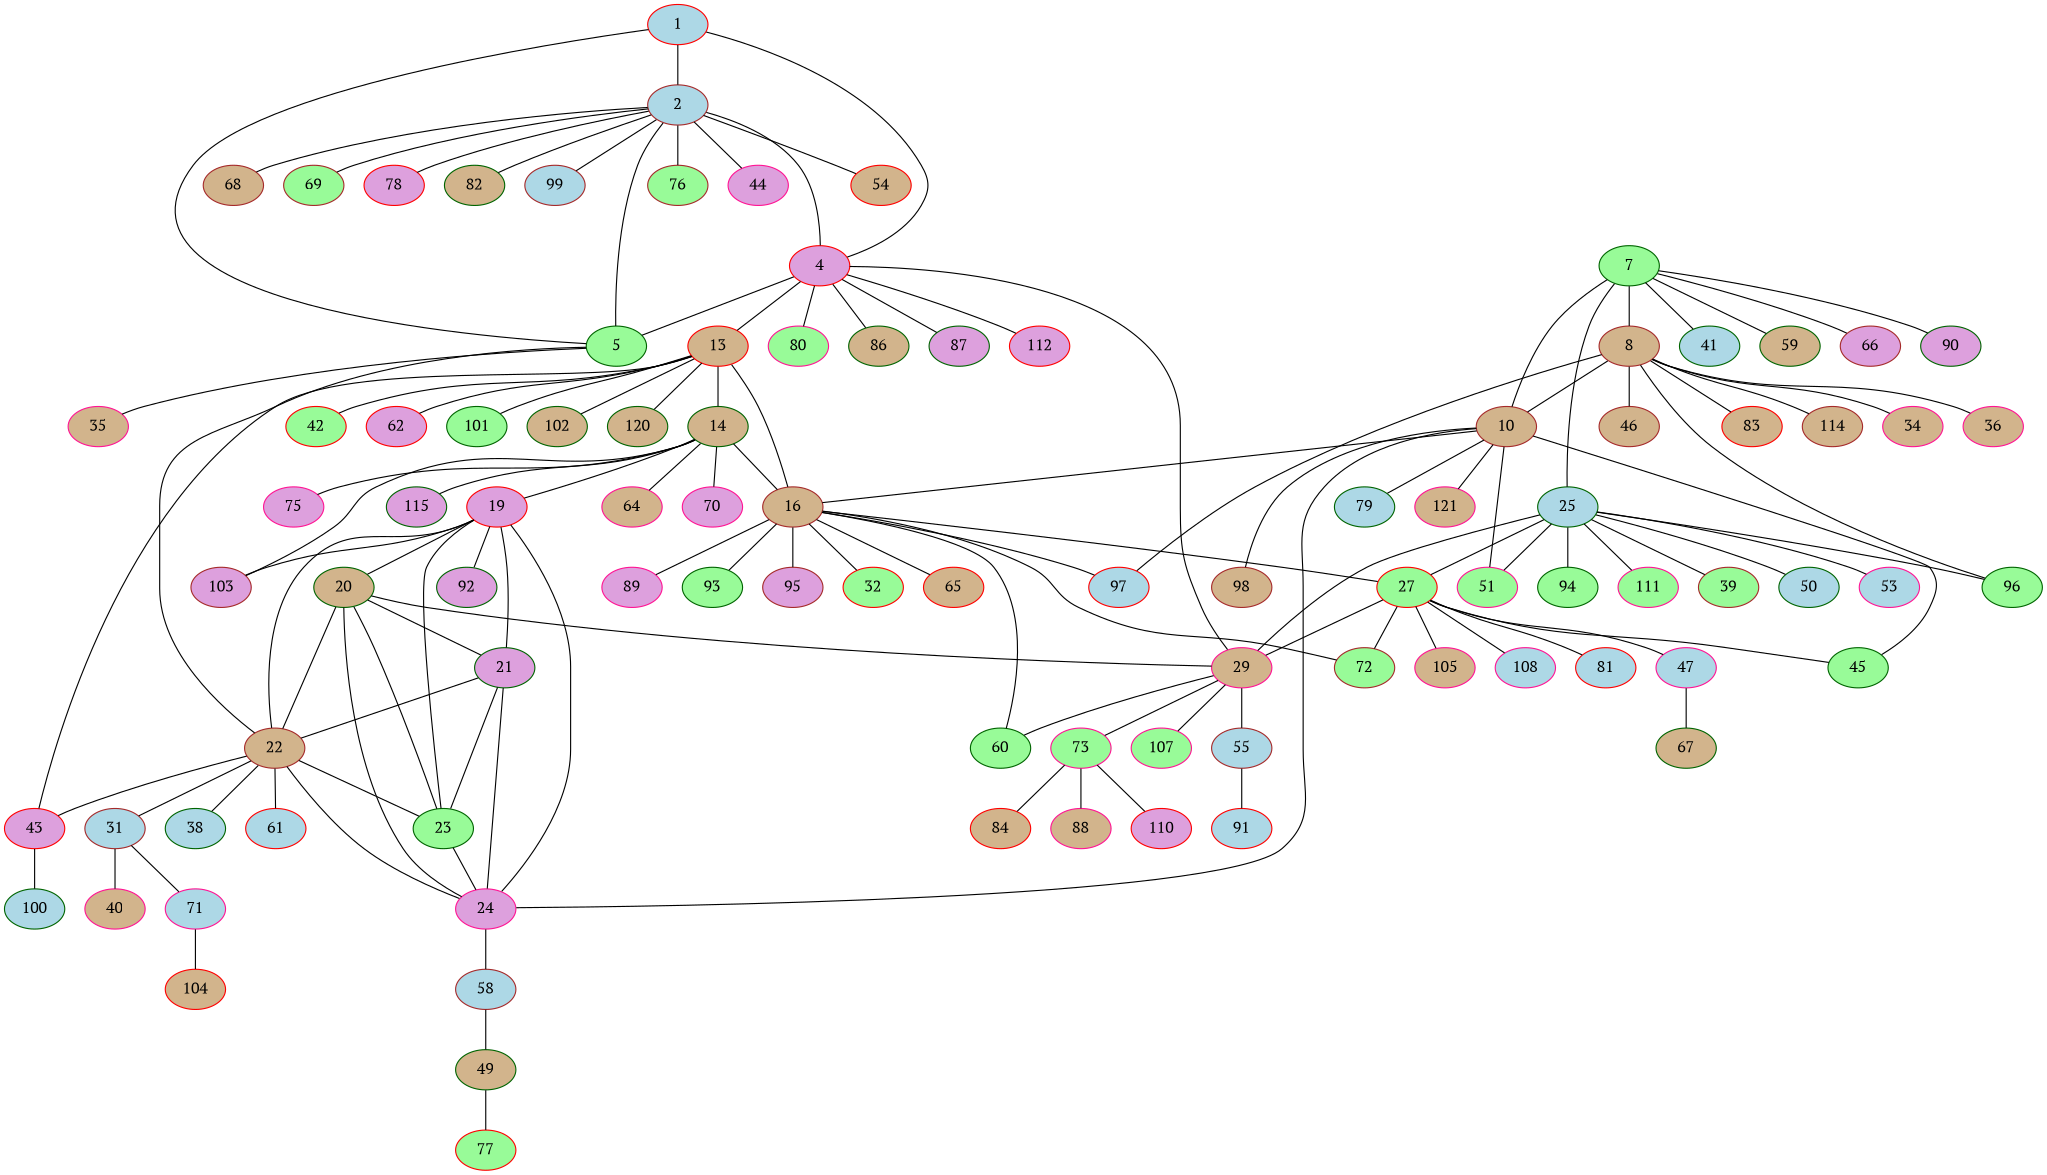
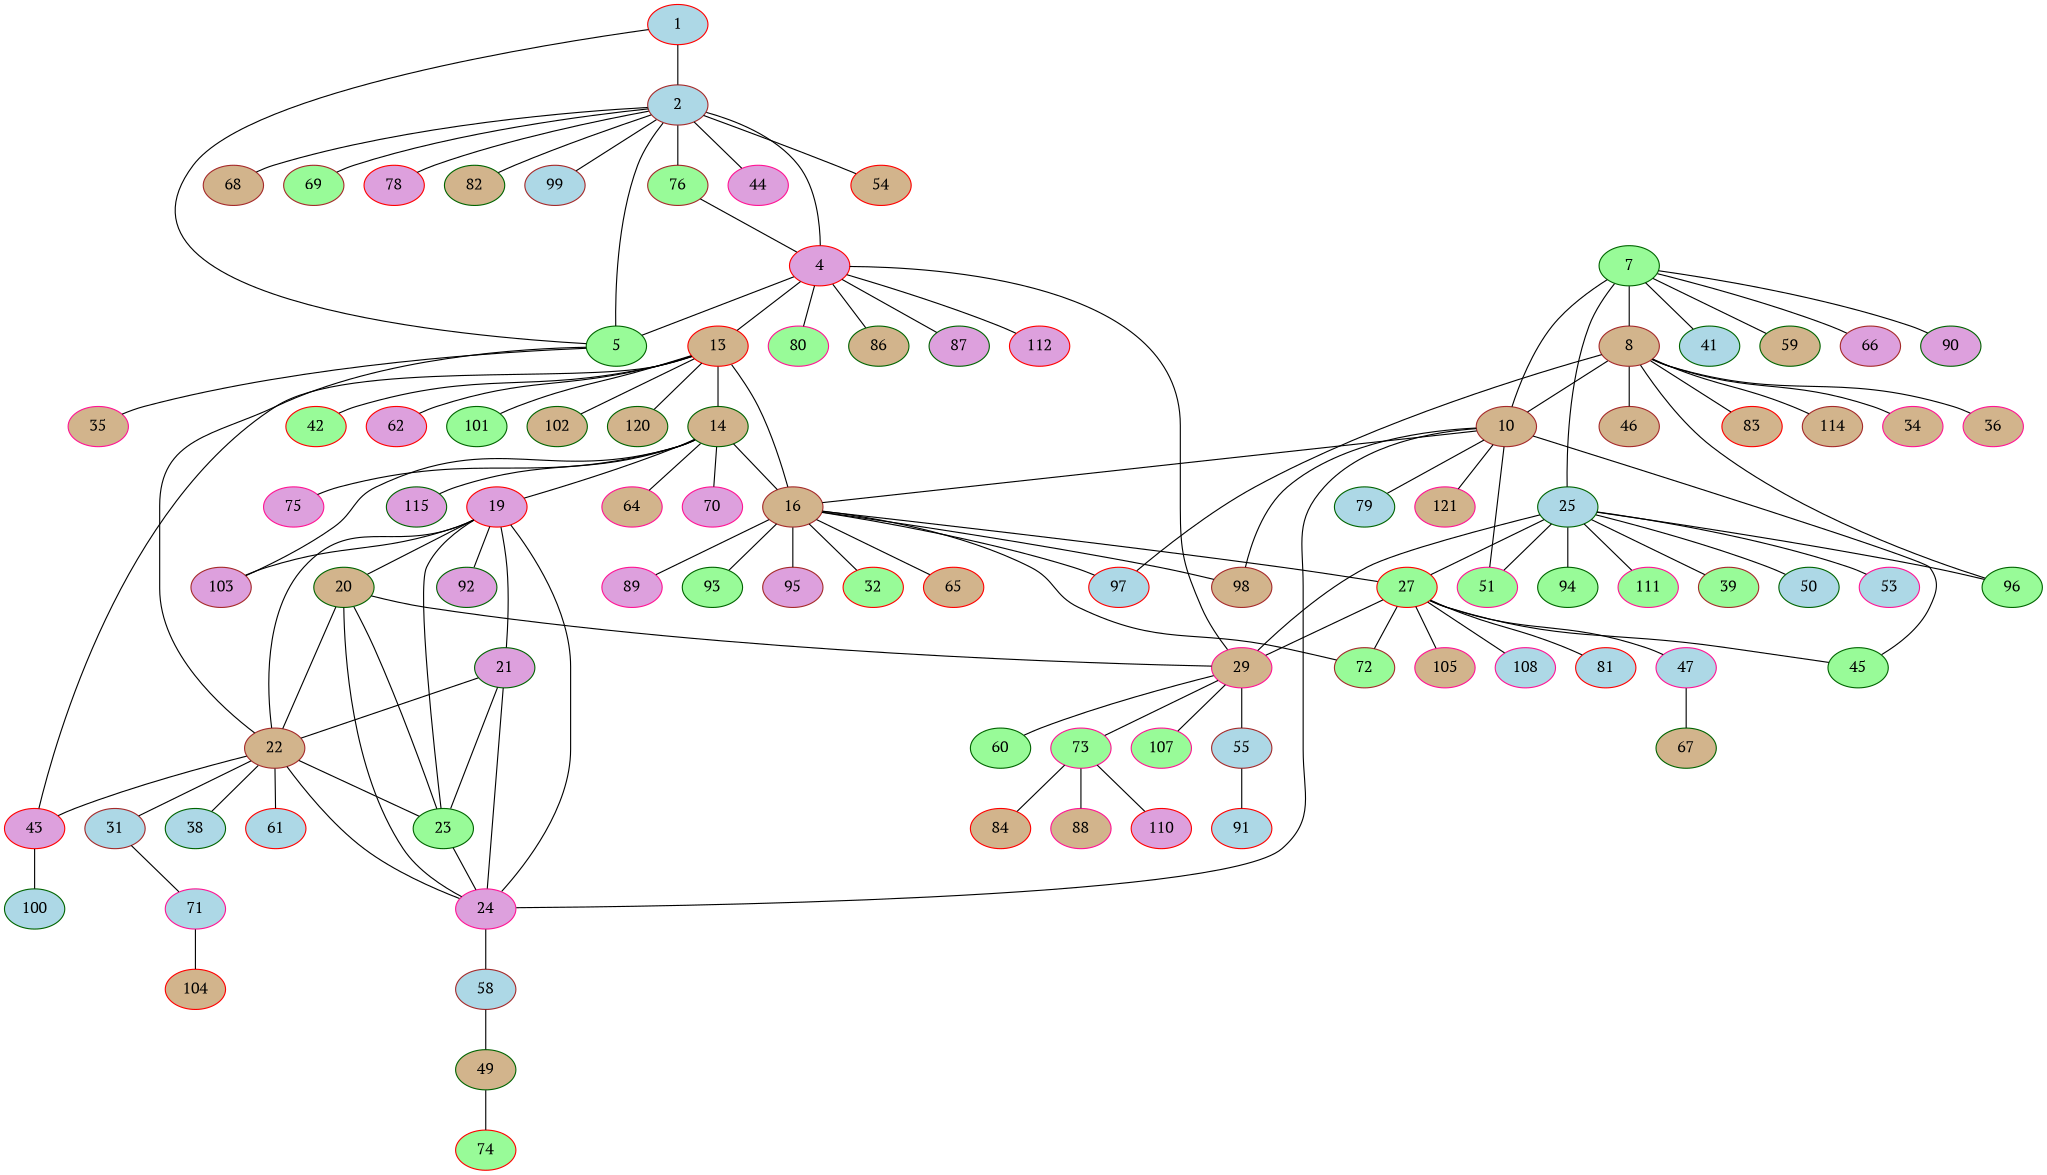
(881, 118) -> (749, 225)
(988, 562) -> (1019, 542)
(416, 623) -> none
(115, 909) -> none
(486, 1150) -> (486, 1150)
